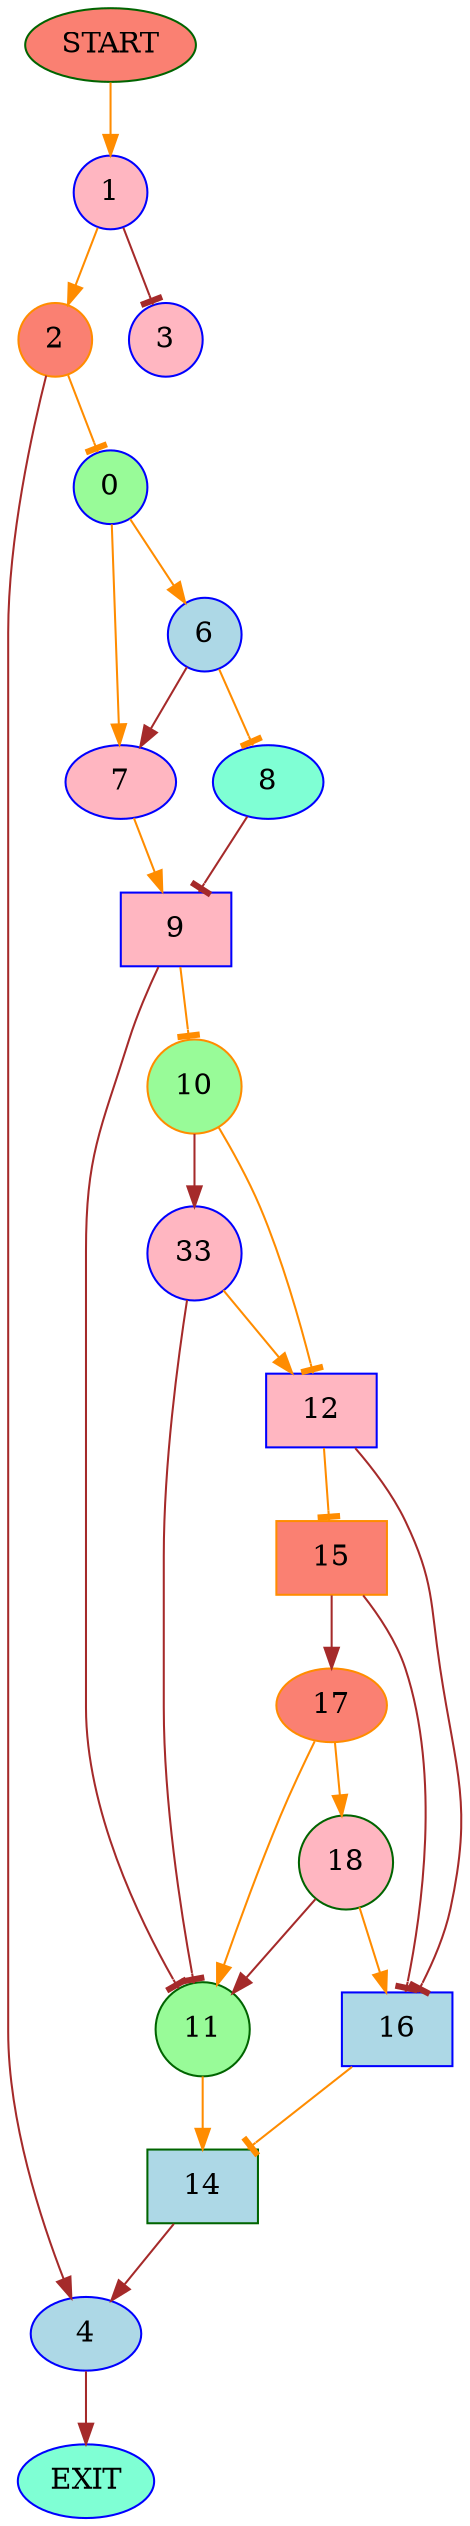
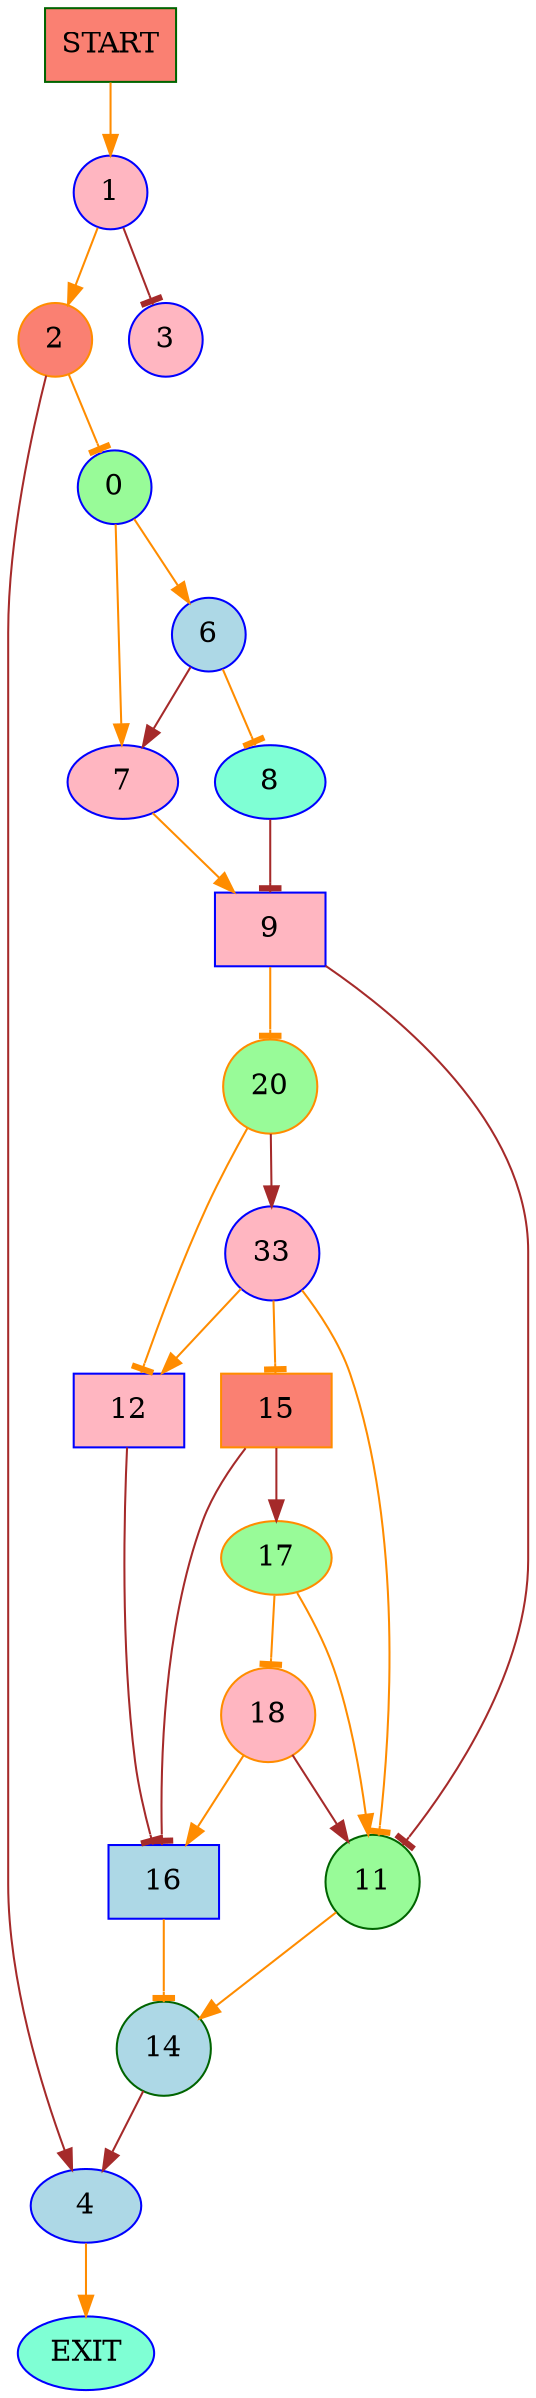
(111, 45) -> (111, 45)
(194, 1087) -> (270, 1087)
(326, 1479) -> (274, 1332)
(164, 1637) -> (385, 1549)
(332, 1705) -> (276, 1558)
(337, 1769) -> (273, 1627)
(346, 1862) -> (268, 1715)
(203, 2186) -> (164, 2049)
(86, 2397) -> (86, 2270)
